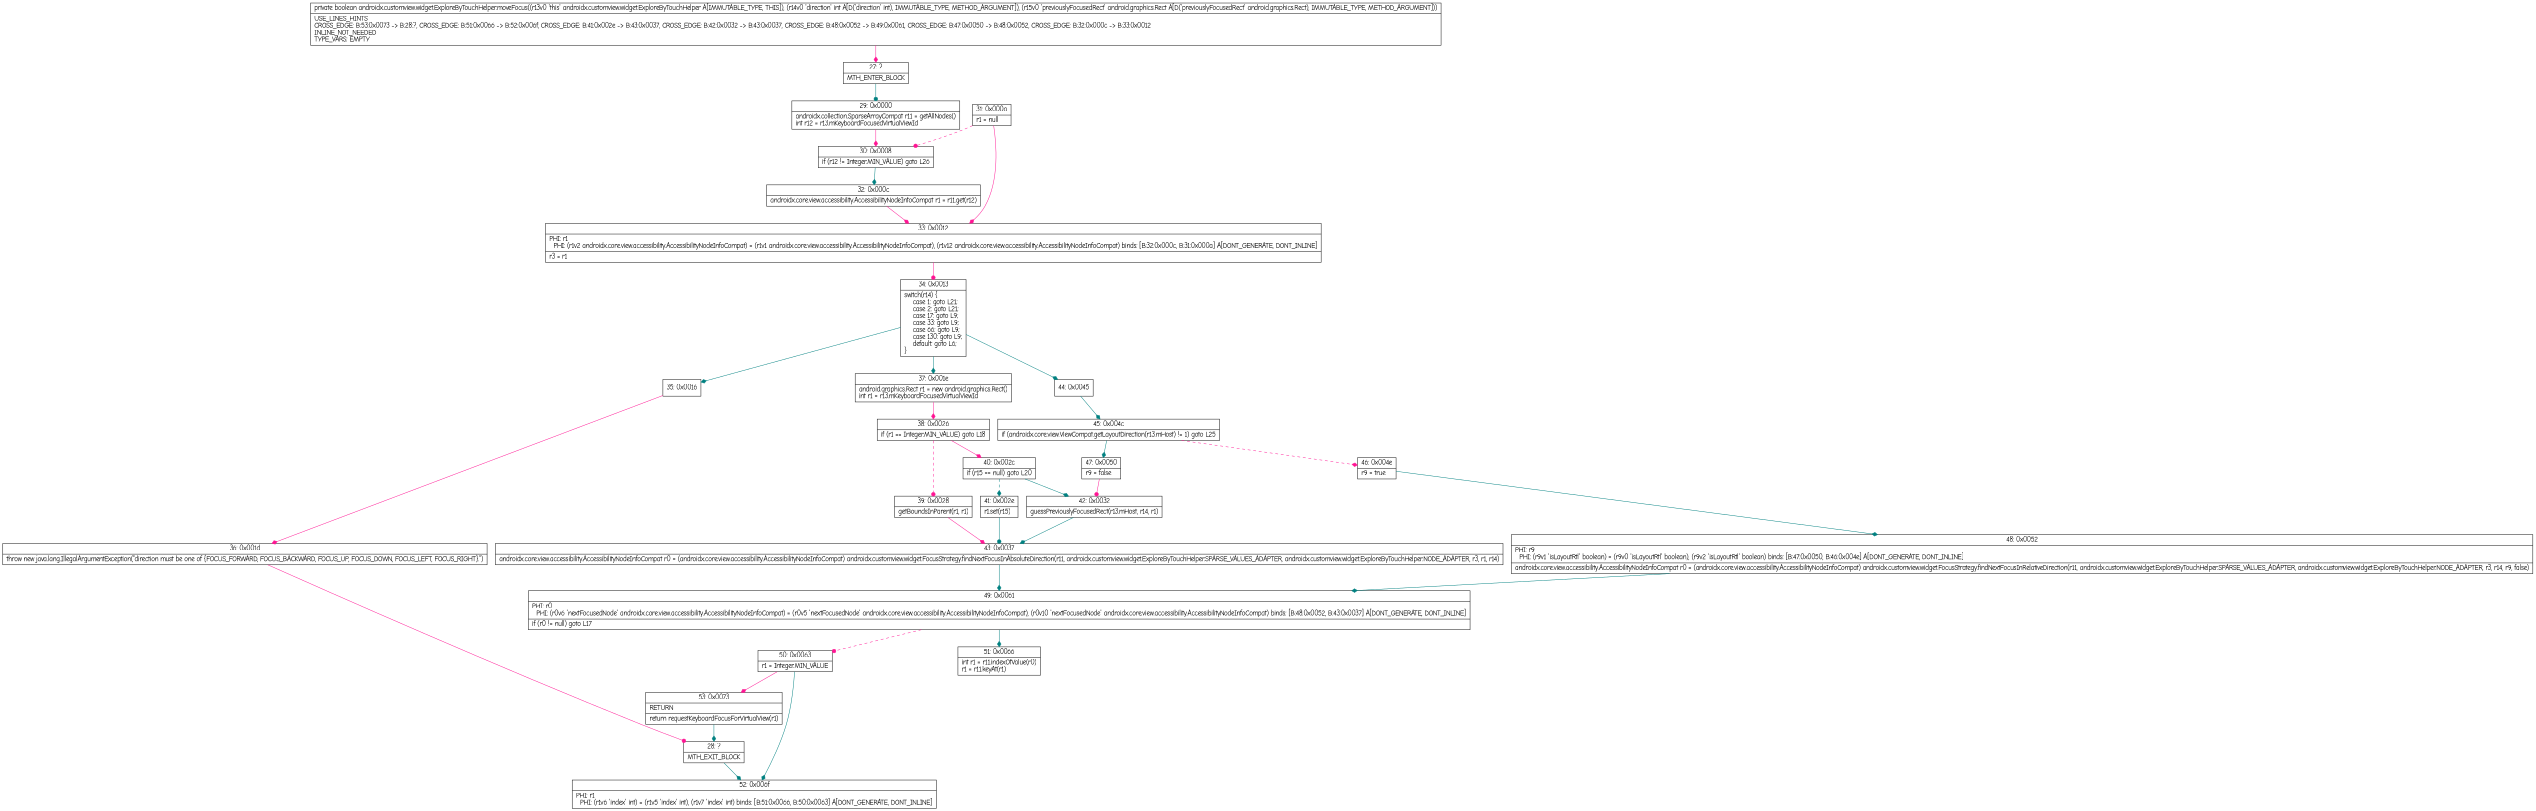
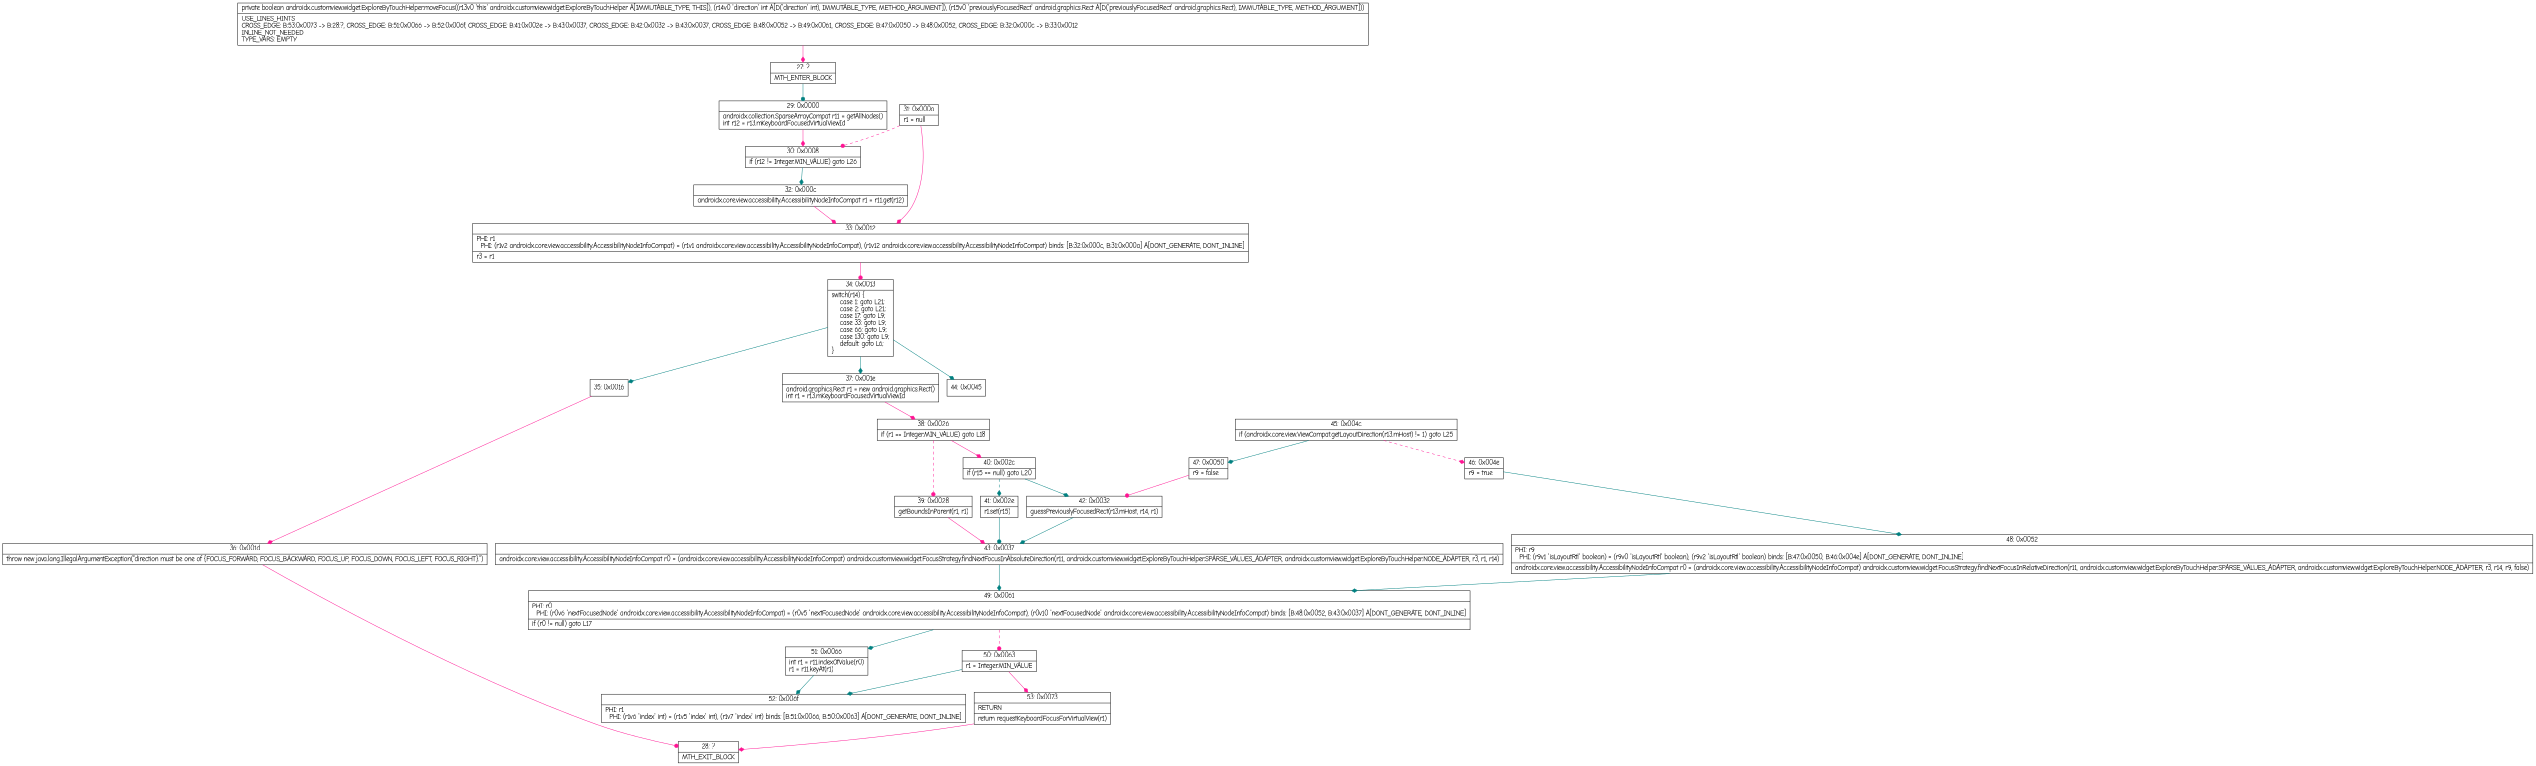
(1088, 405) -> none
(714, 730) -> (859, 739)
(730, 769) -> (807, 683)
